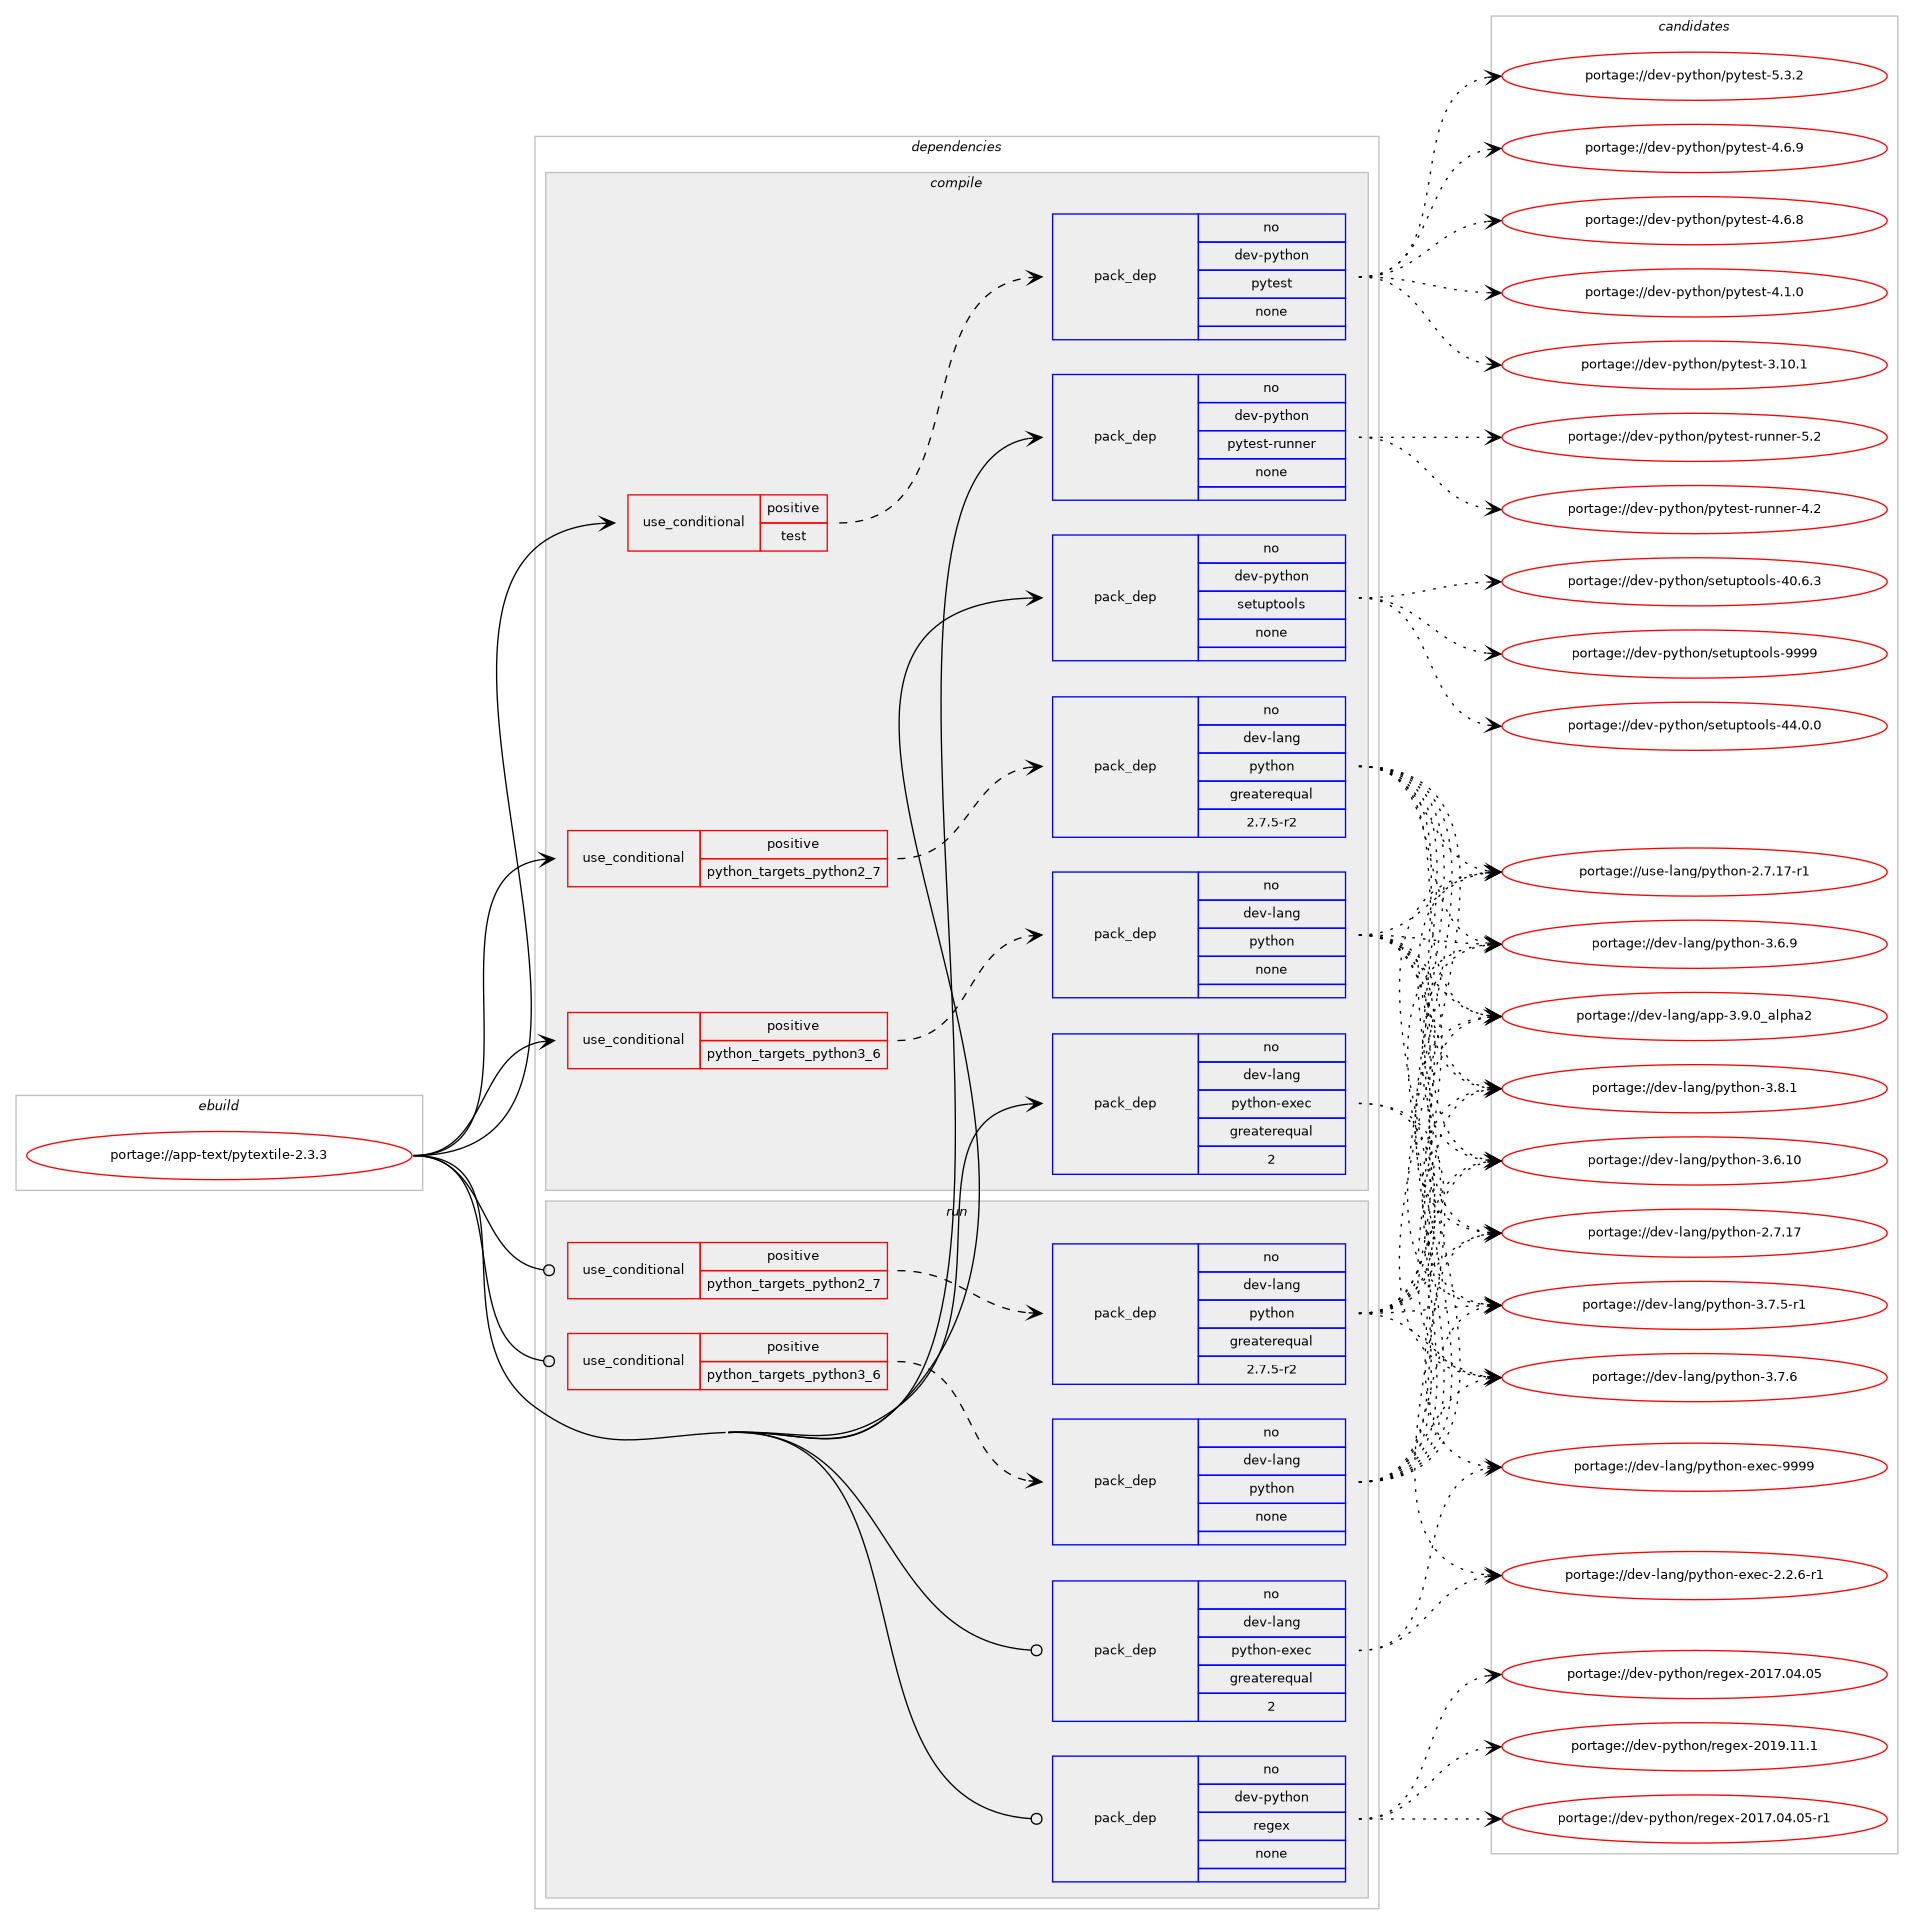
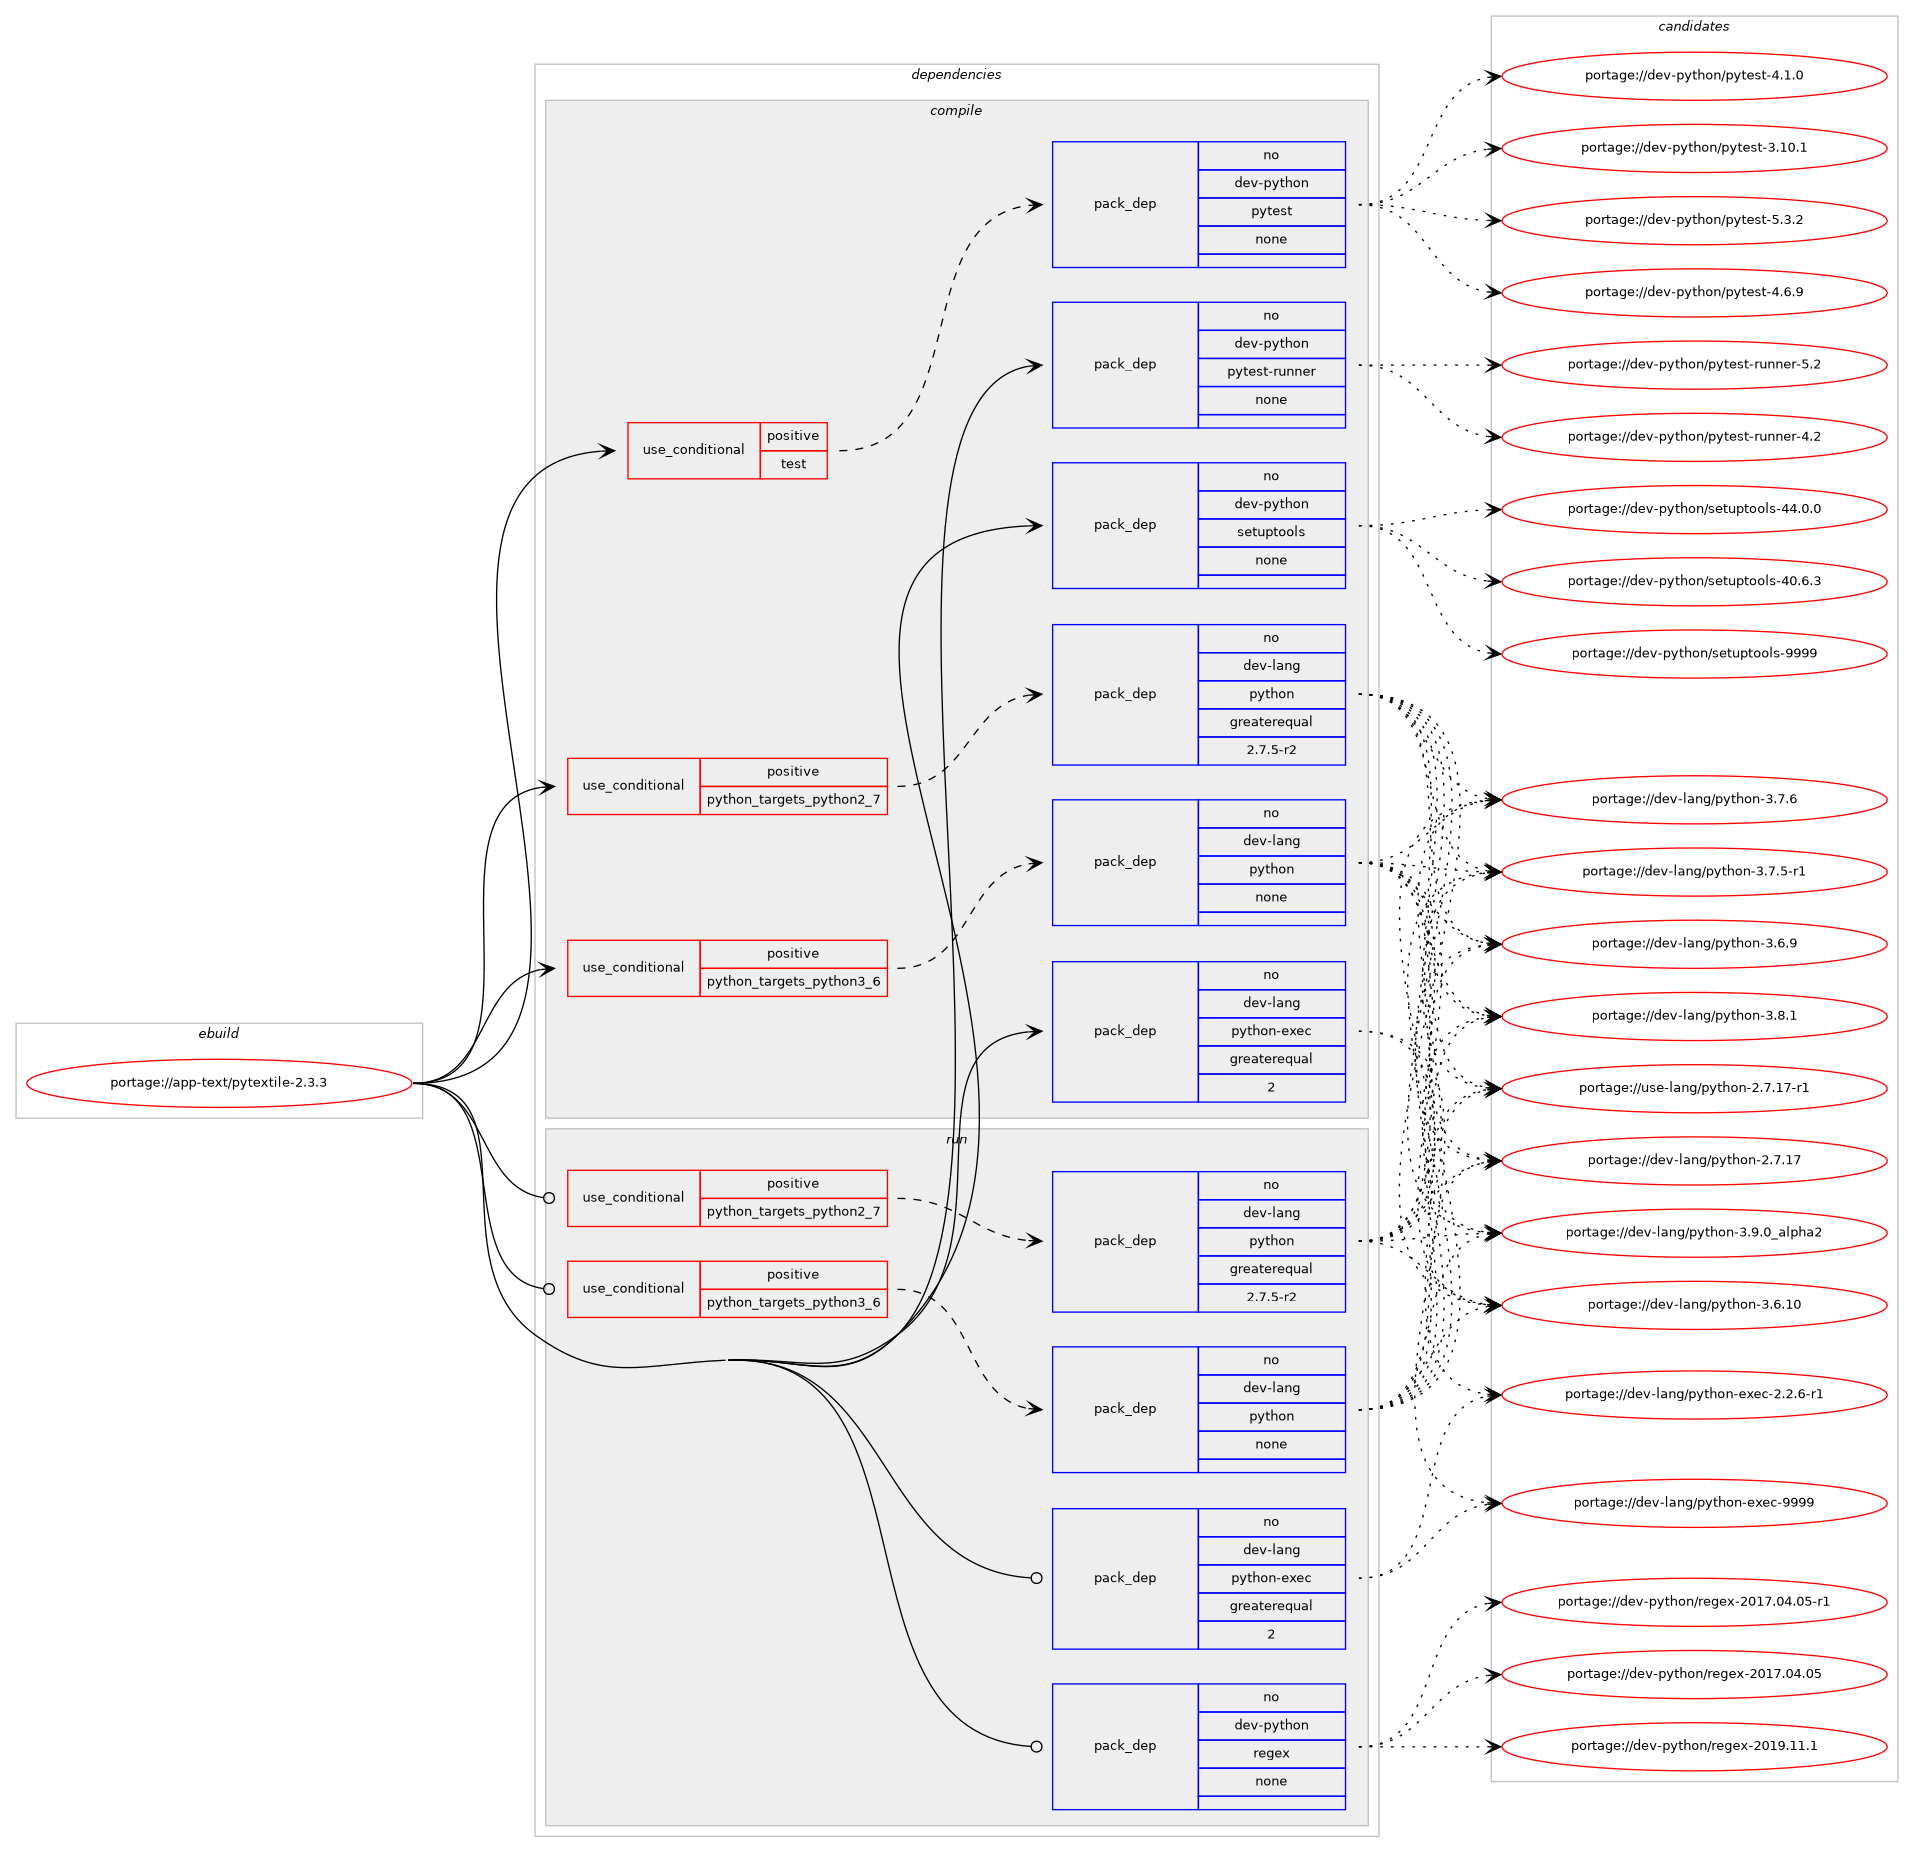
(1695, 221) -> none
(1695, 1016) -> (1695, 1233)
